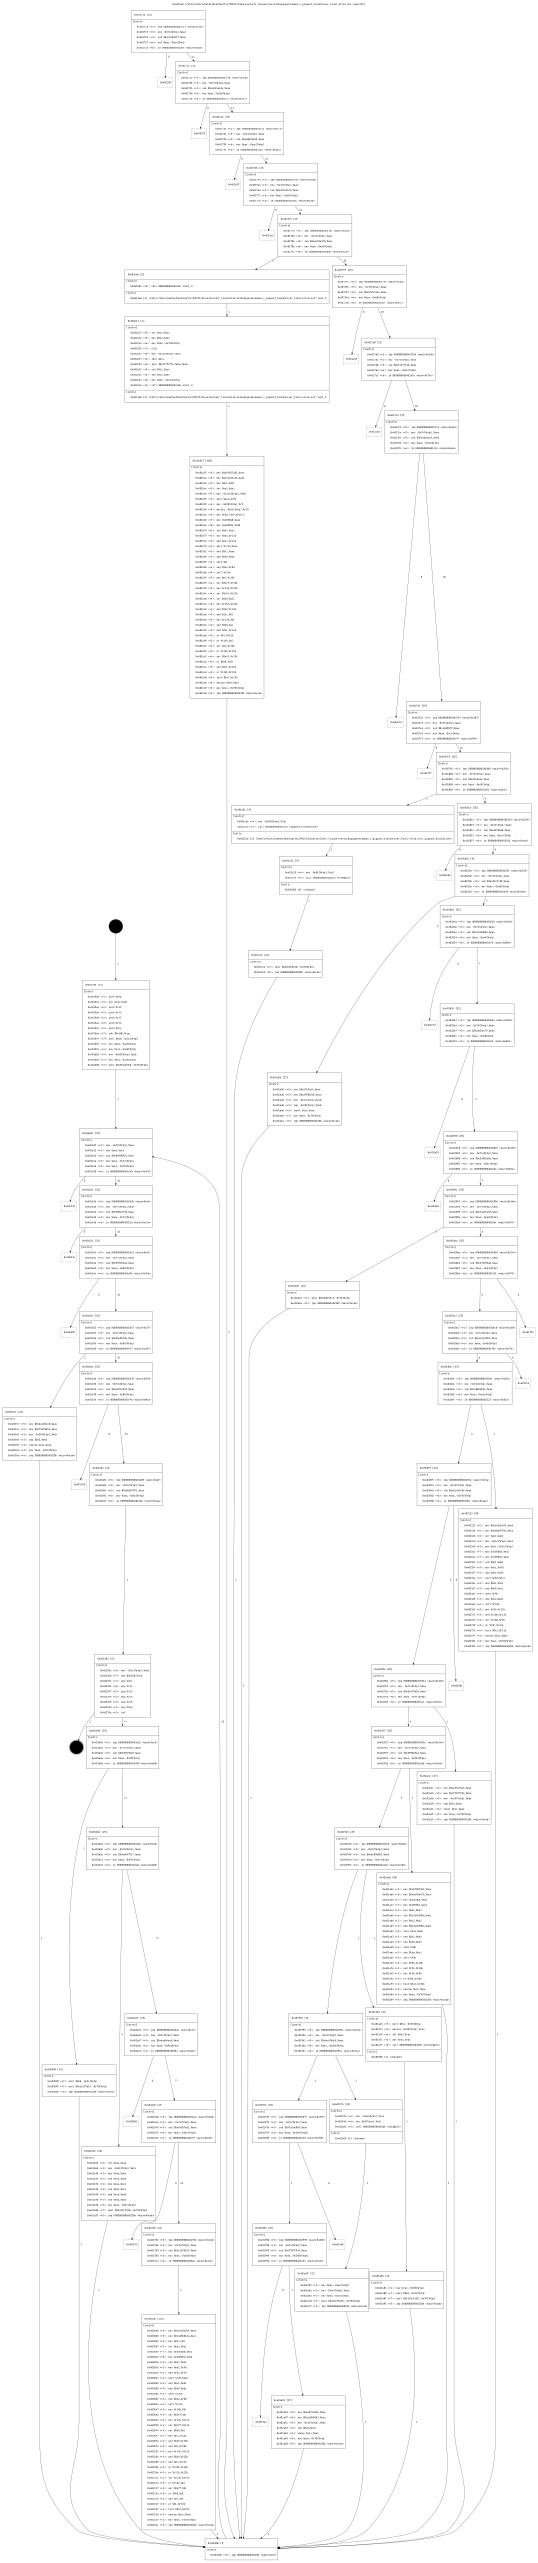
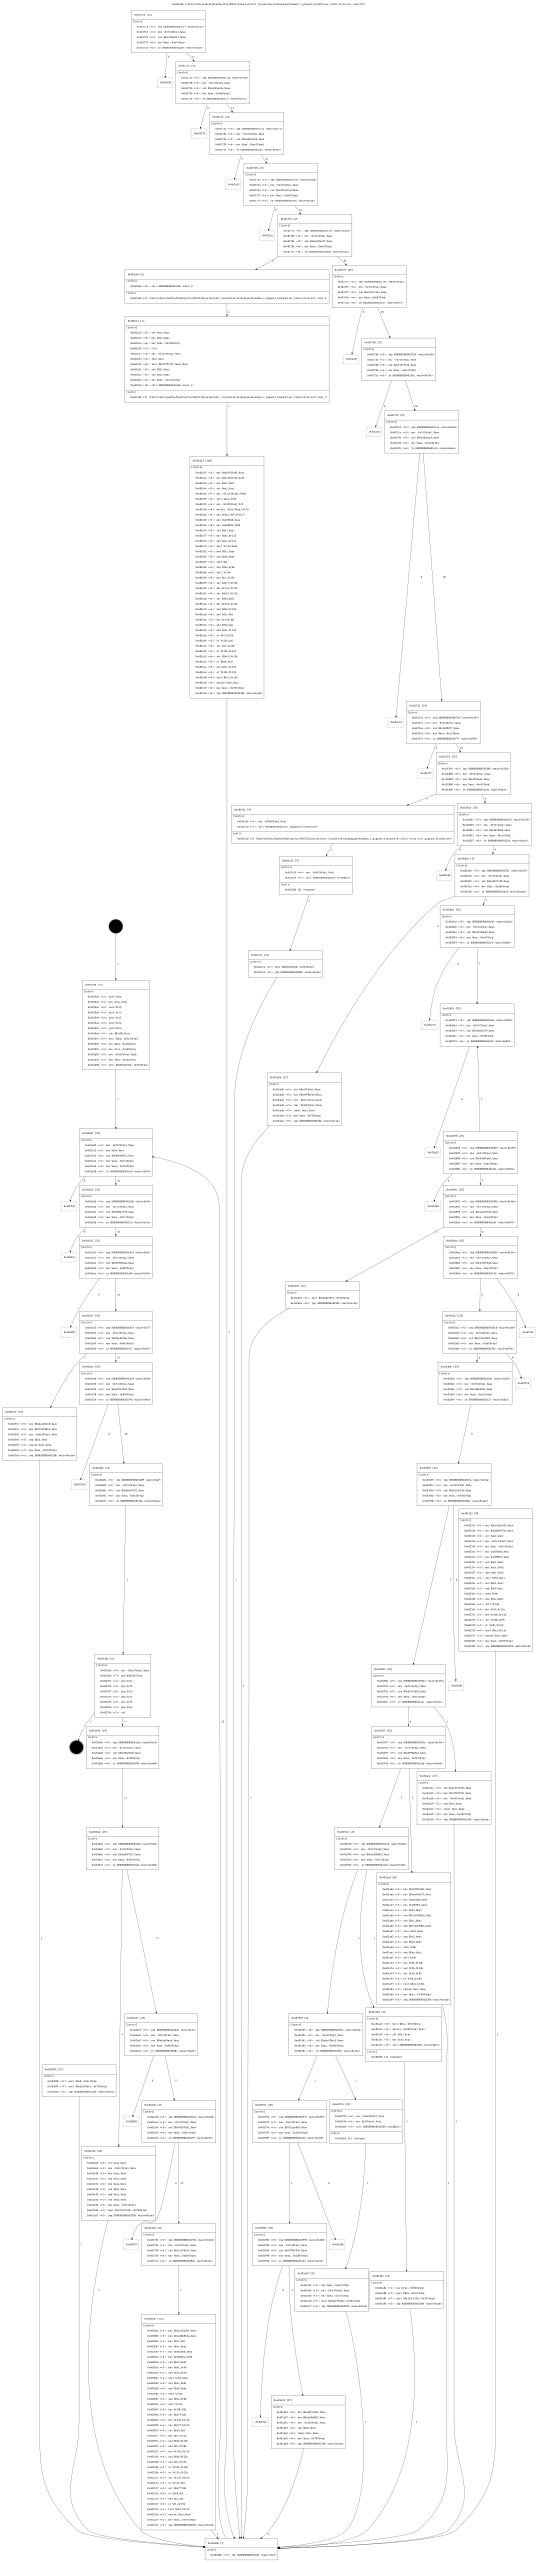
(472, 1088) -> (479, 1090)
(492, 1455) -> none
(70, 1913) -> none
